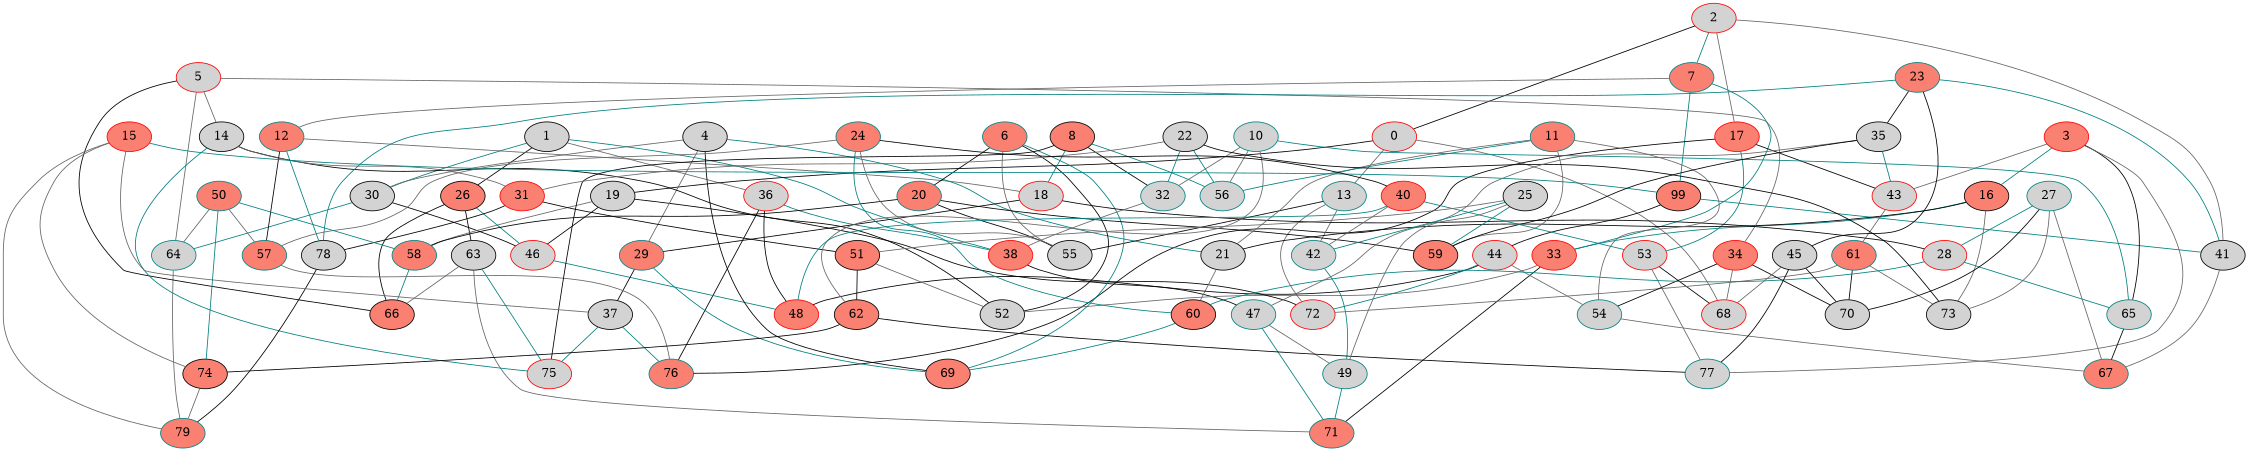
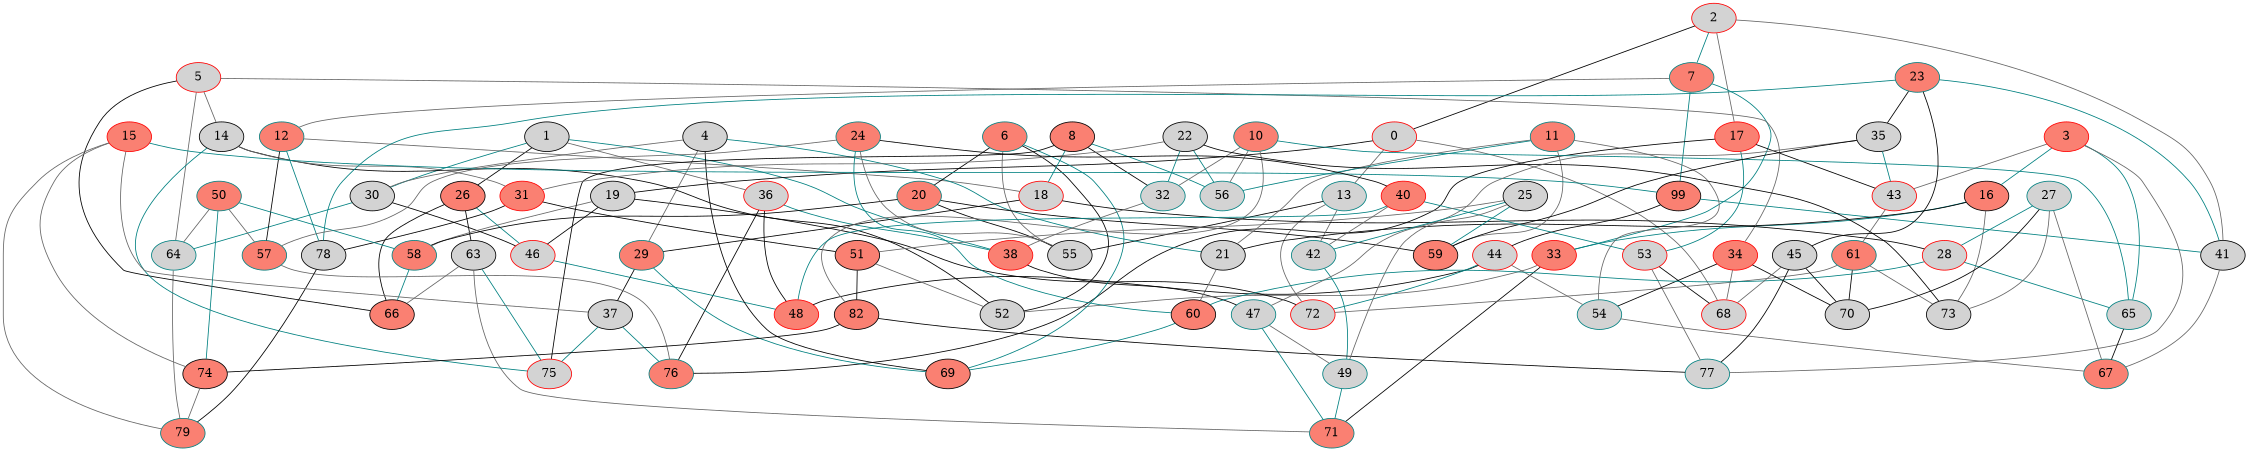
(1256, 137) -> (1256, 137)
(2137, 212) -> (2137, 212)
(857, 315) -> (857, 315)
